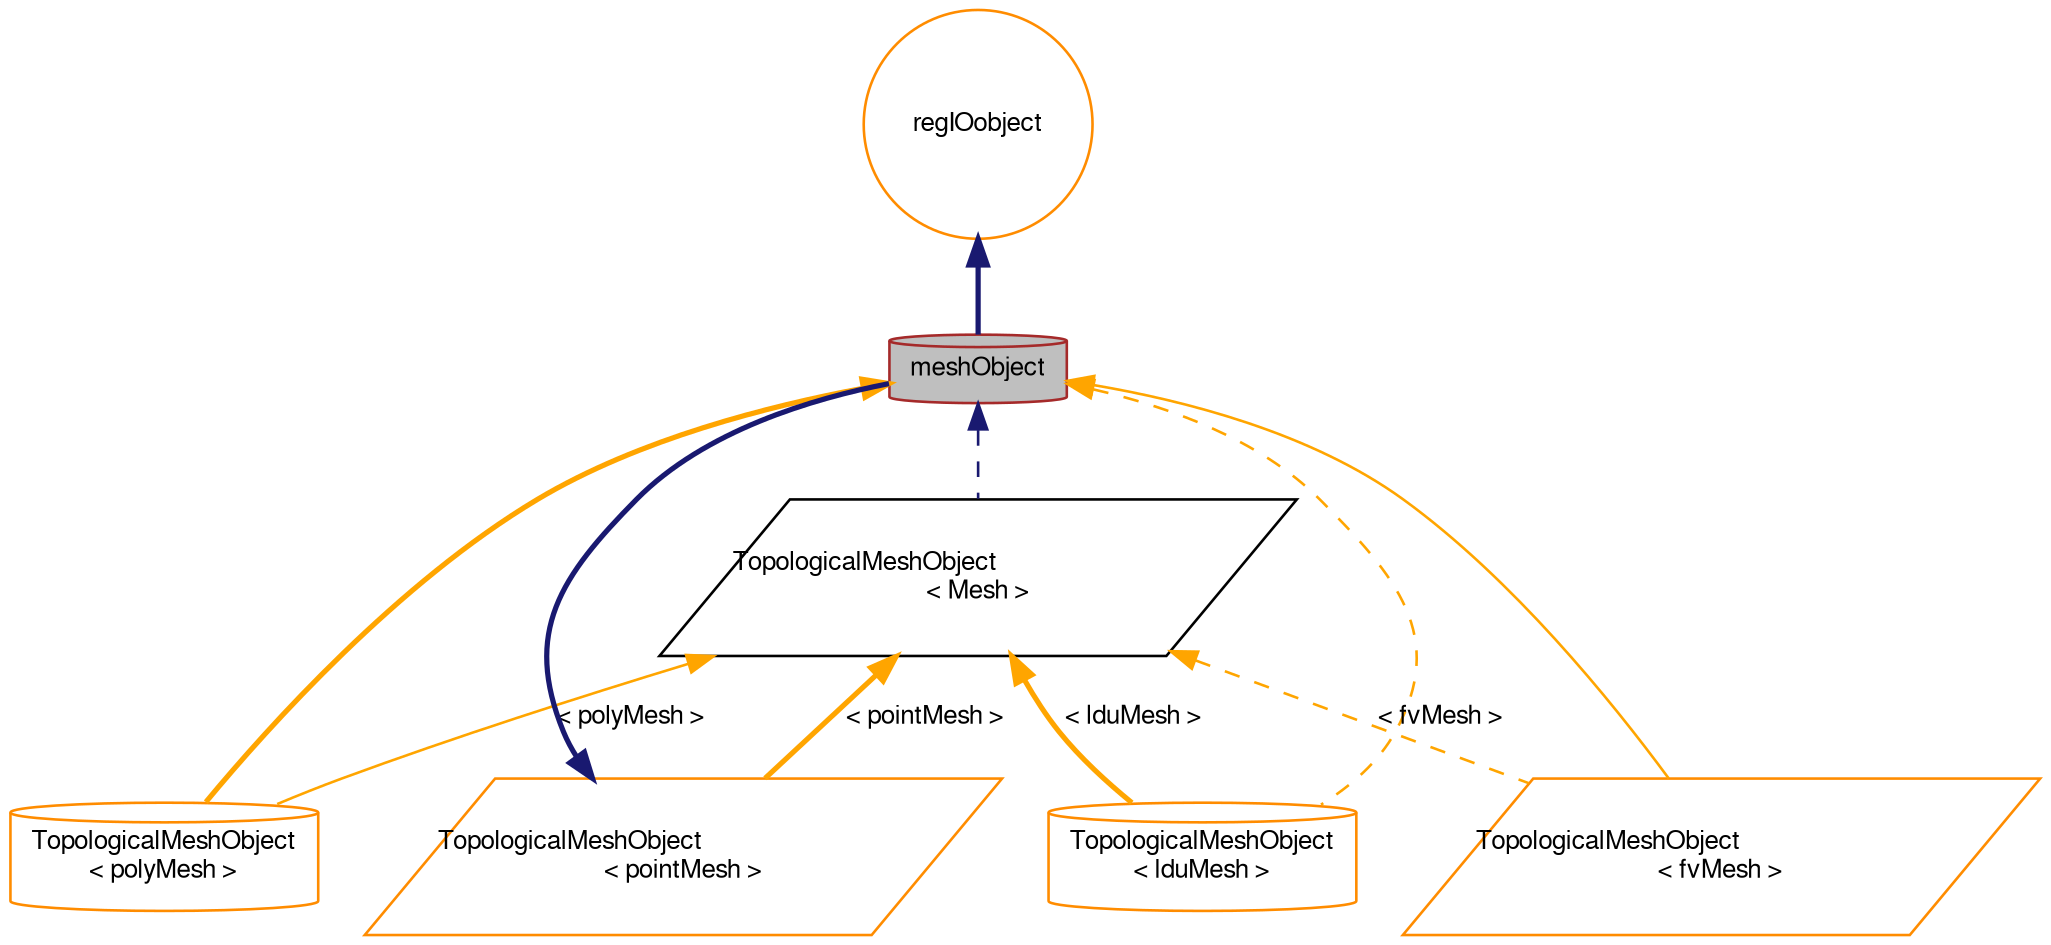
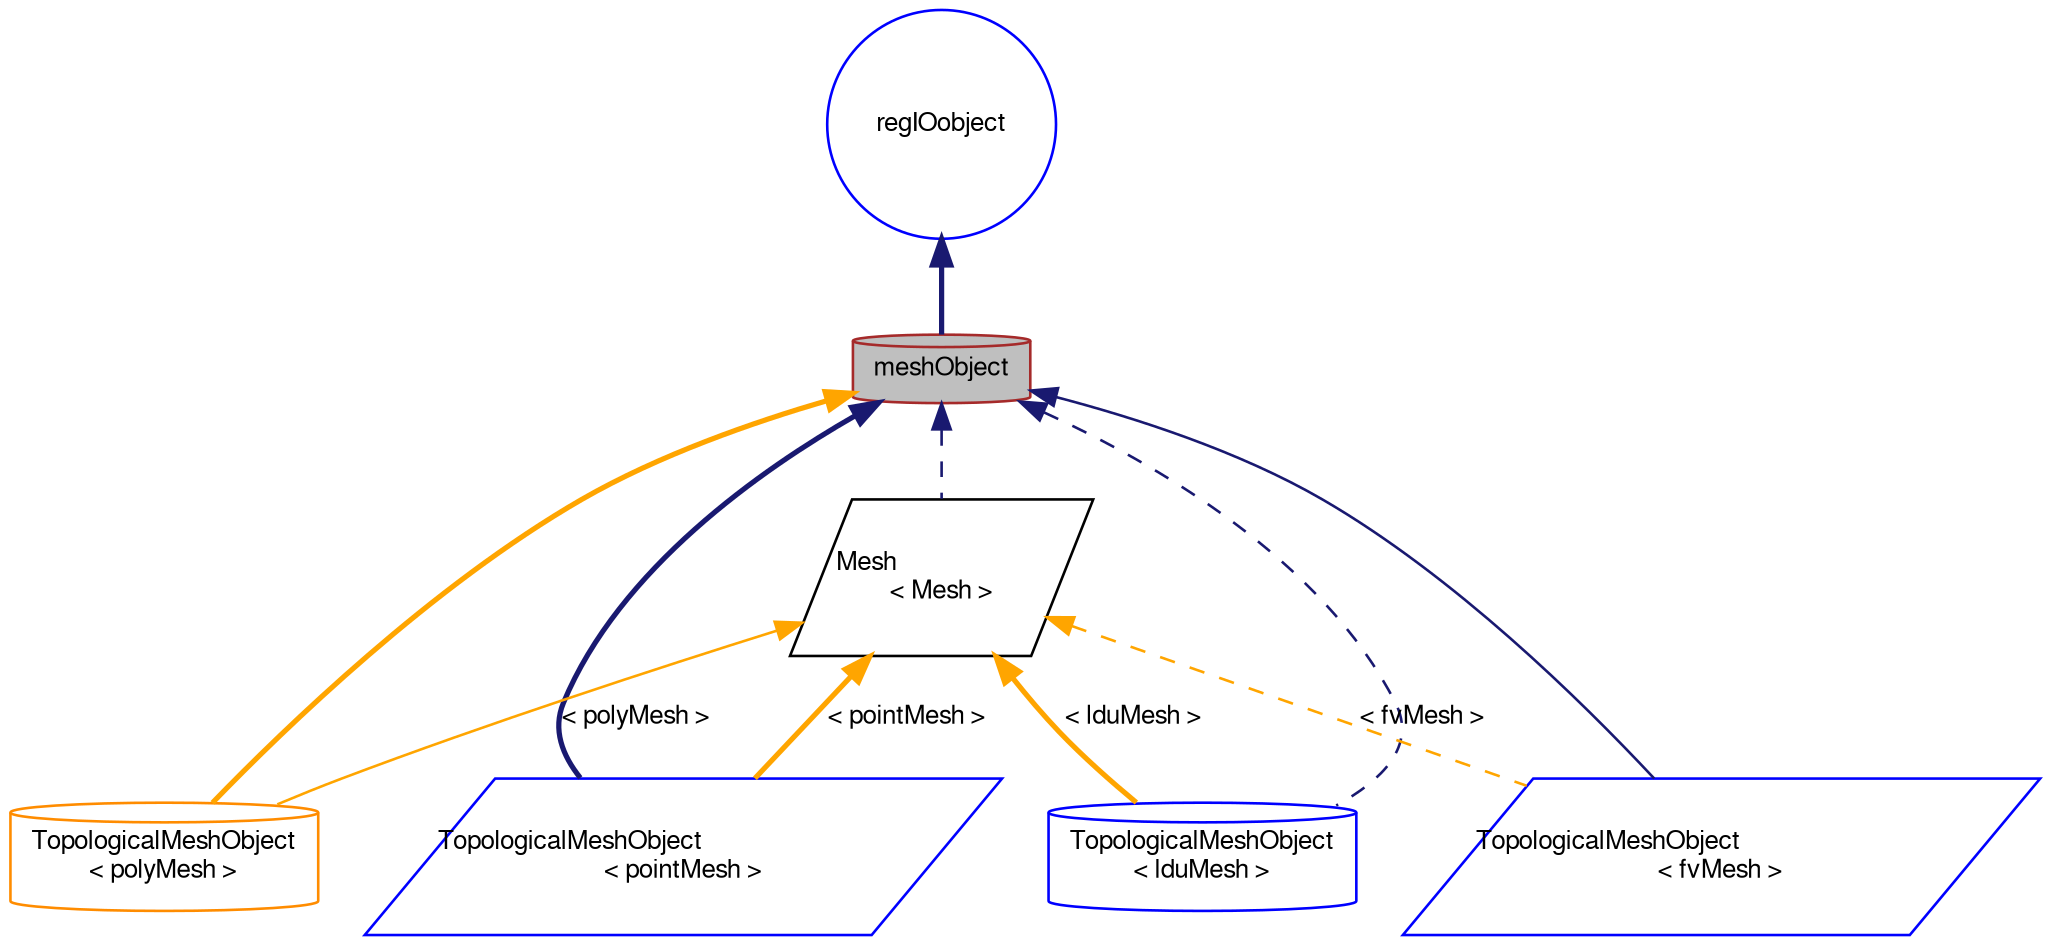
(978, 124) -> (942, 124)
(633, 503) -> (658, 565)
(1424, 516) -> (1385, 540)
(1360, 542) -> (1294, 573)
(978, 578) -> (942, 578)
(683, 857) -> (683, 857)
(1202, 857) -> (1202, 857)
(1722, 857) -> (1722, 857)
